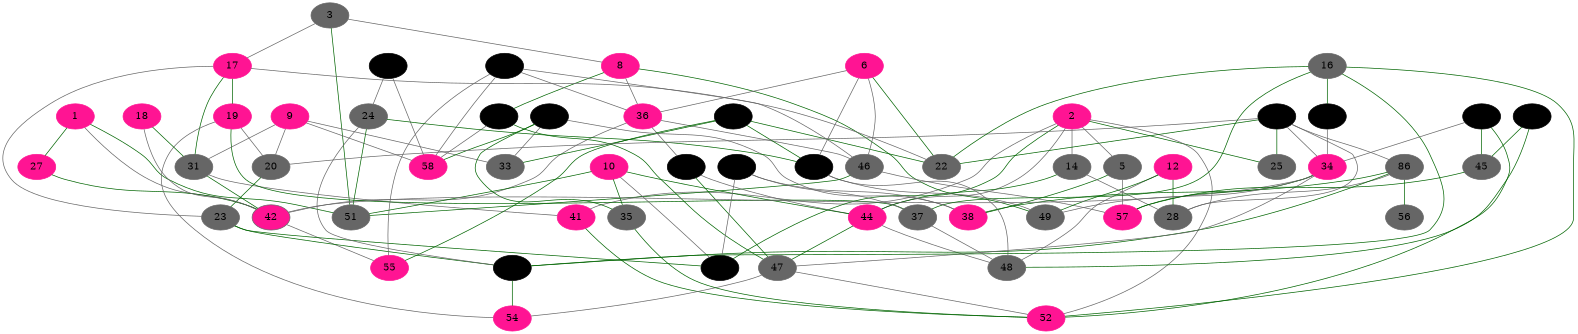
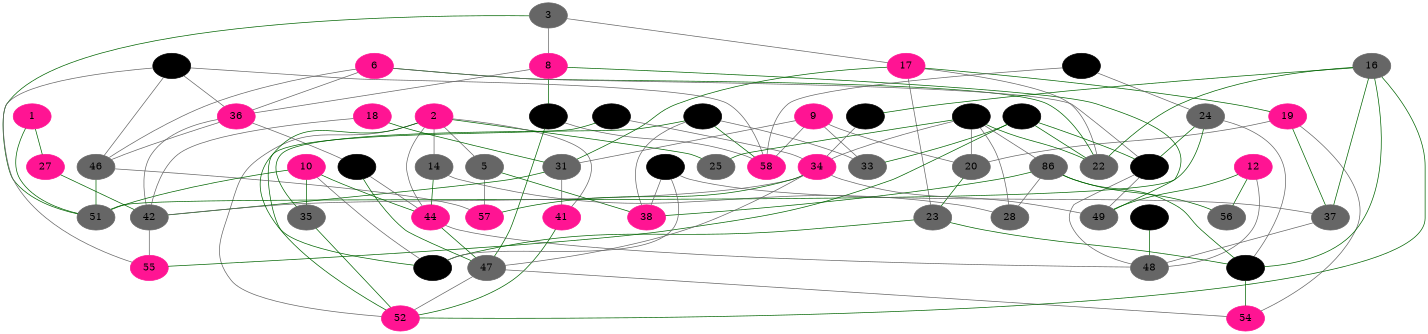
(1482, 167) -> none
(153, 182) -> none
(1173, 192) -> (1240, 192)
(271, 217) -> (149, 217)
